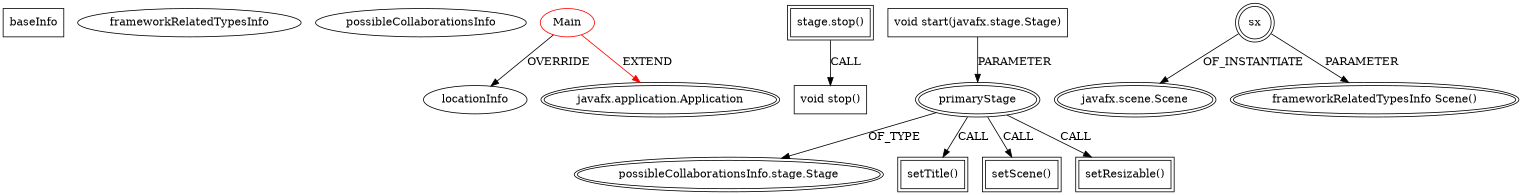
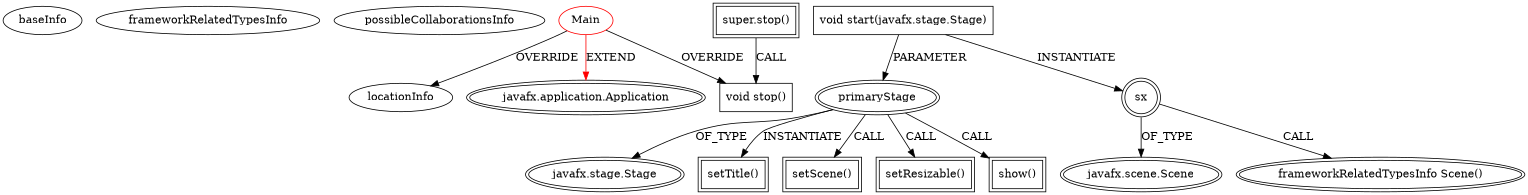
(33, 23) -> (43, 20)
(830, 23) -> (756, 20)
none -> (662, 55)
none -> (1030, 62)
(1253, 62) -> (1167, 137)
(1362, 62) -> (1298, 137)
(973, 137) -> (802, 137)
(729, 175) -> (605, 175)
none -> (1017, 175)
